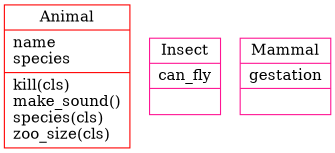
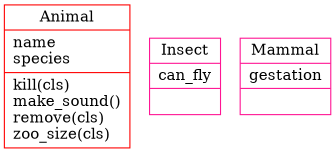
(58, 118) -> (59, 118)
